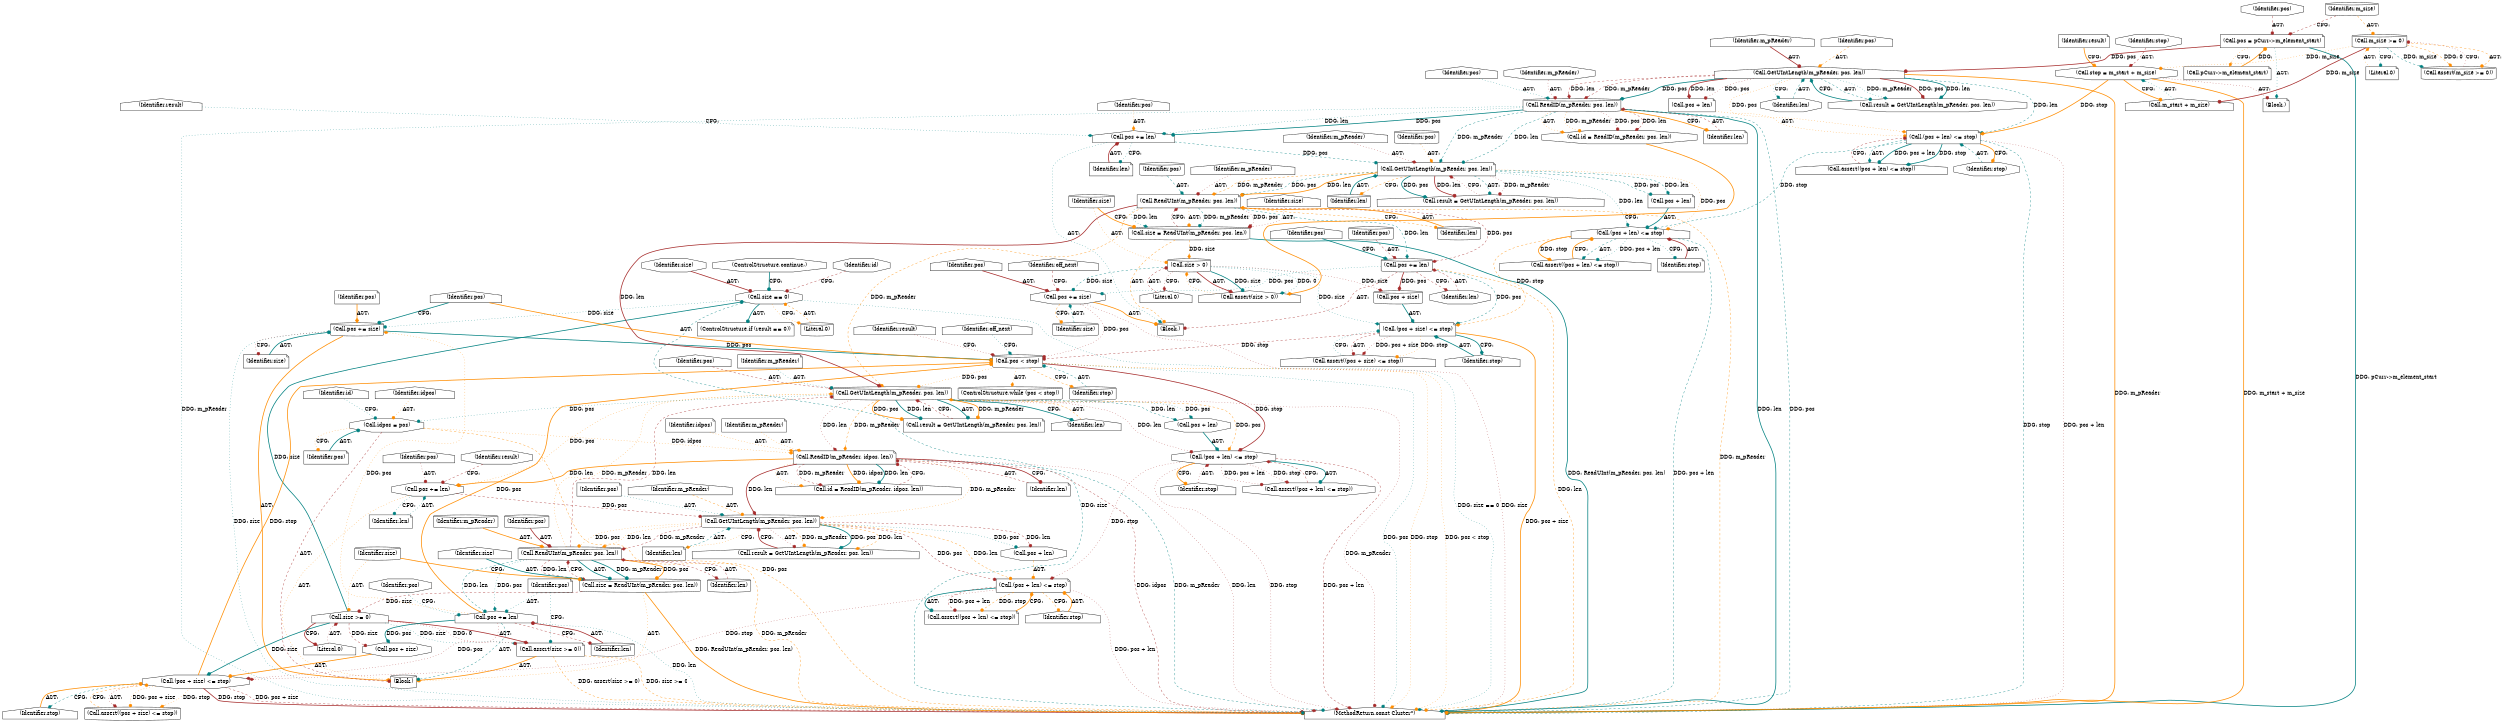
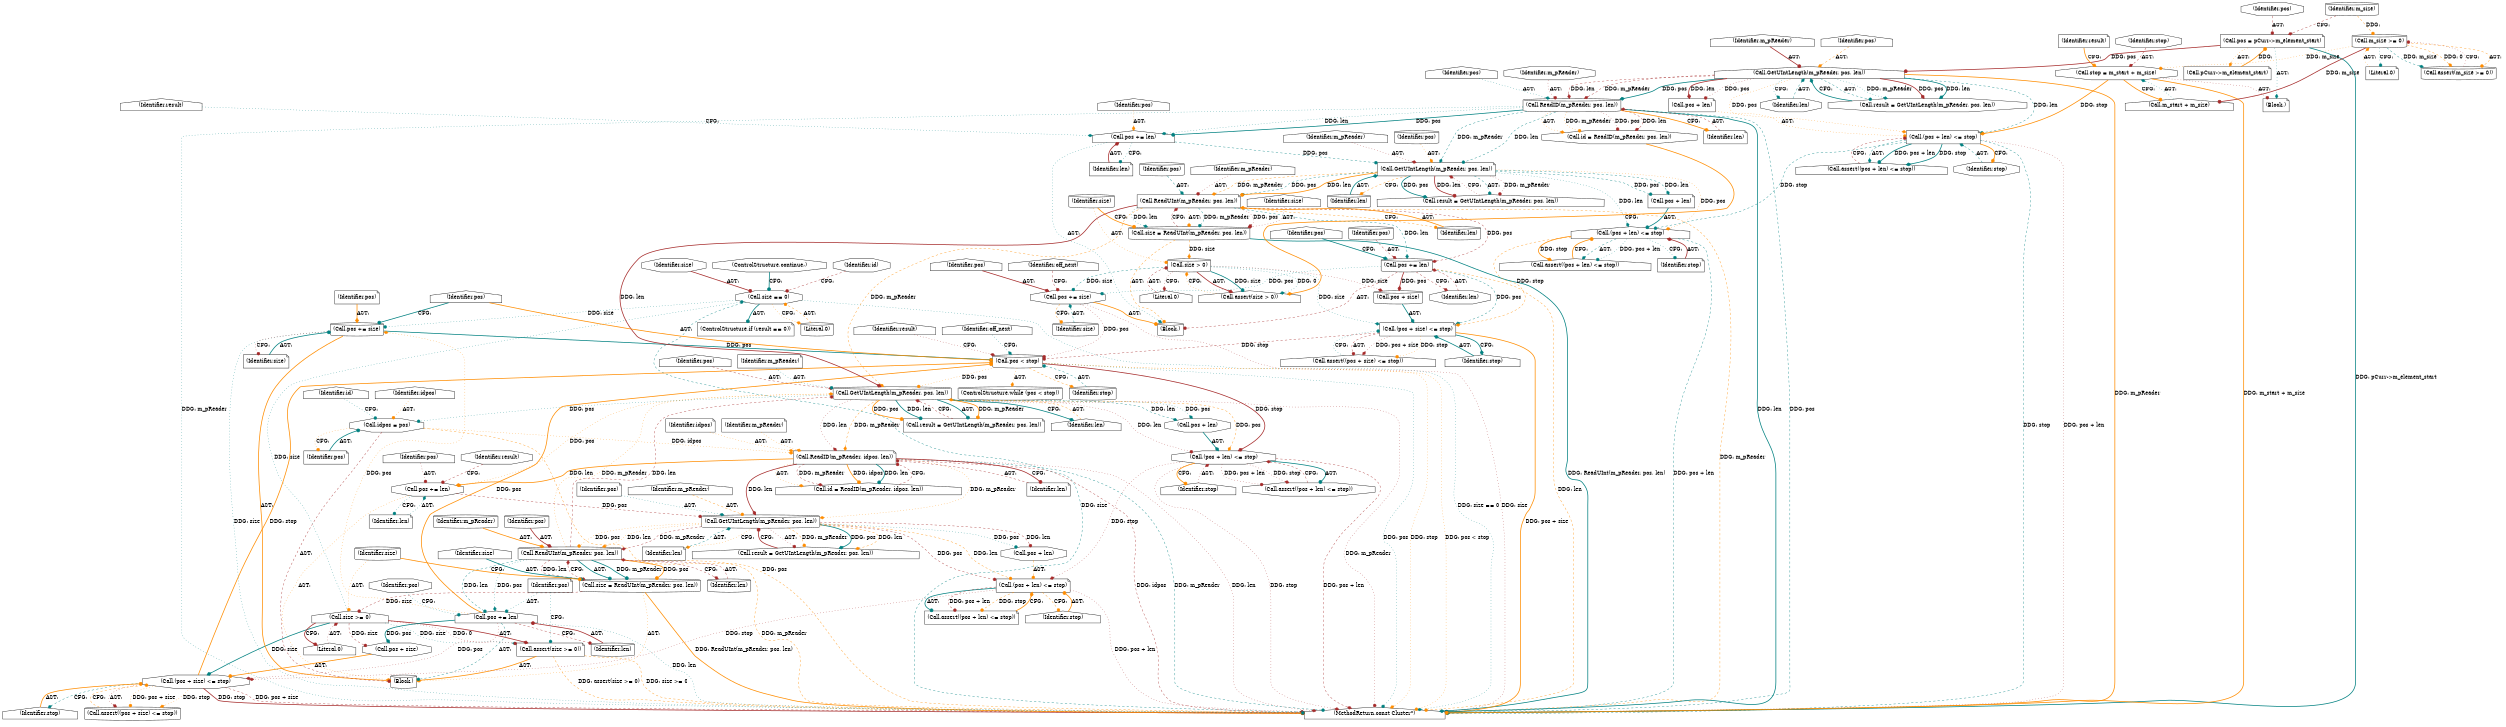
(2374, 25) -> (2374, 25)
(2245, 57) -> (2245, 57)
(390, 361) -> (390, 361)
